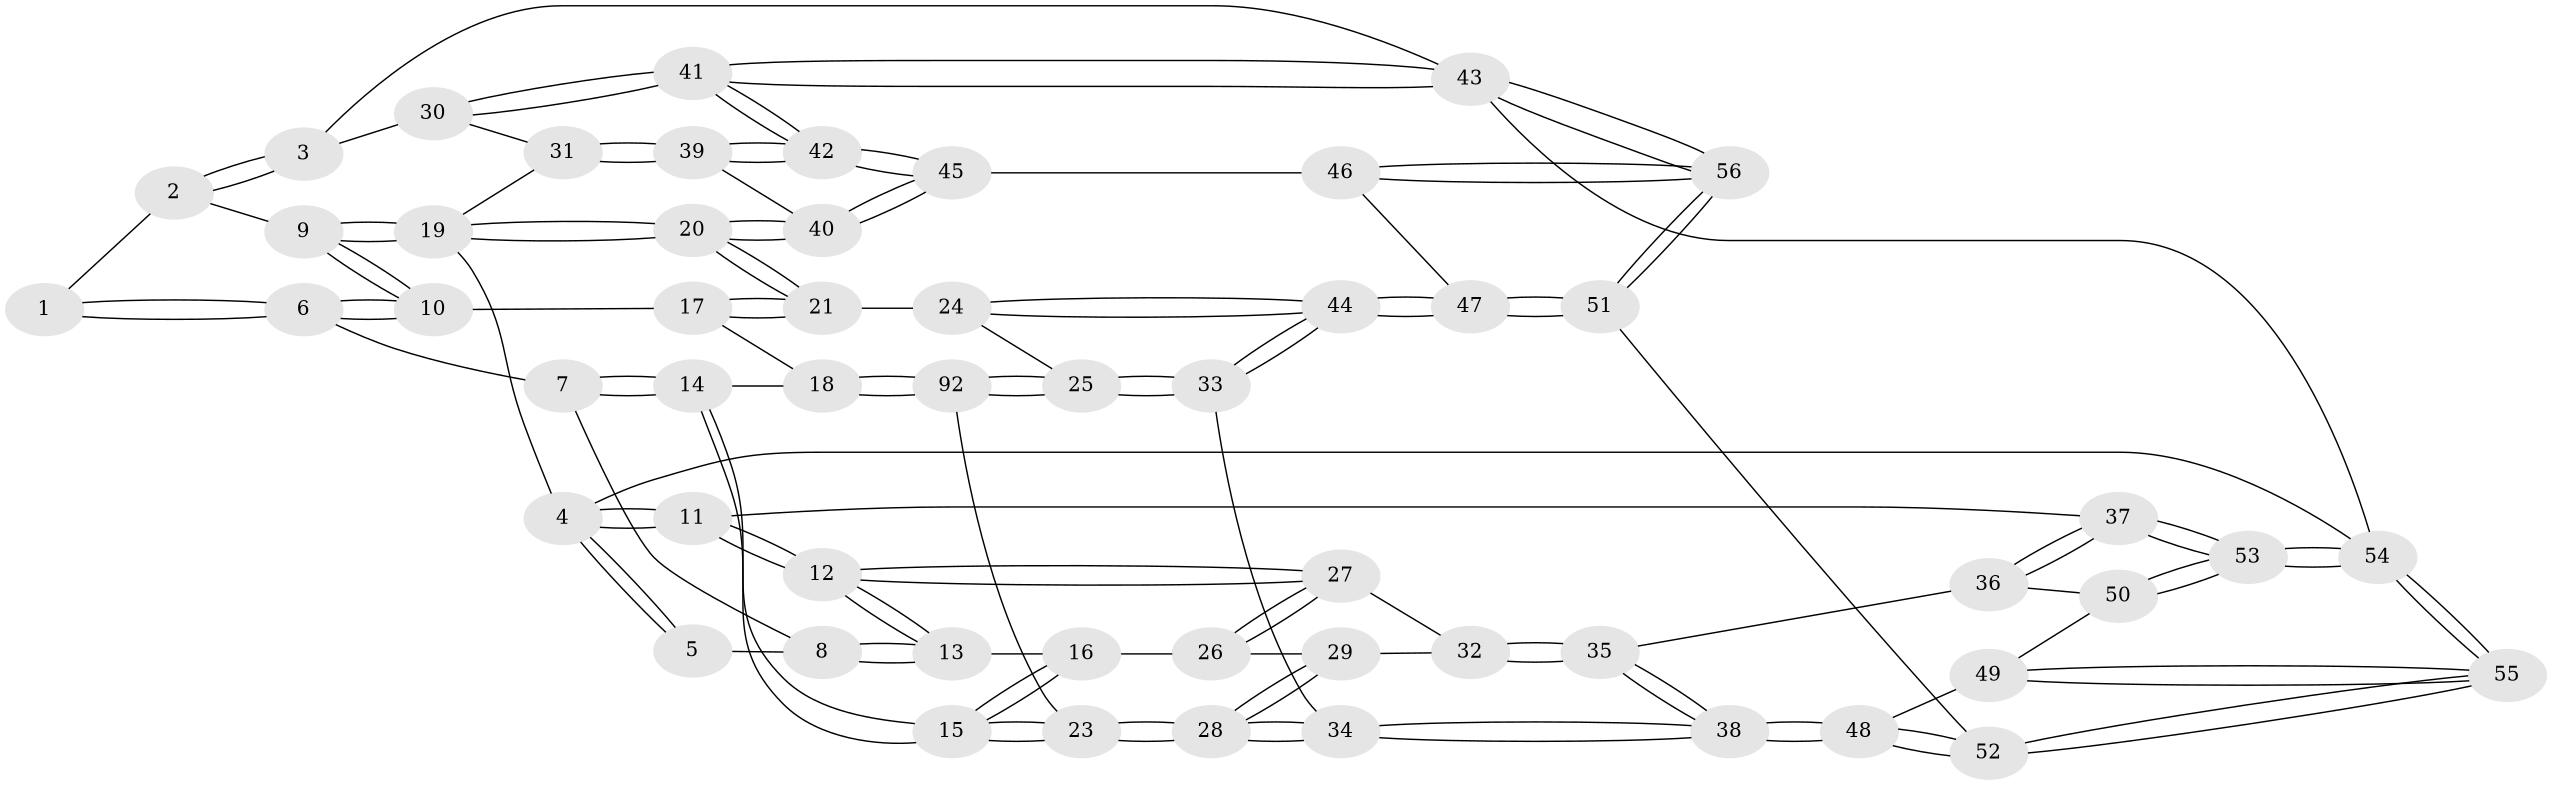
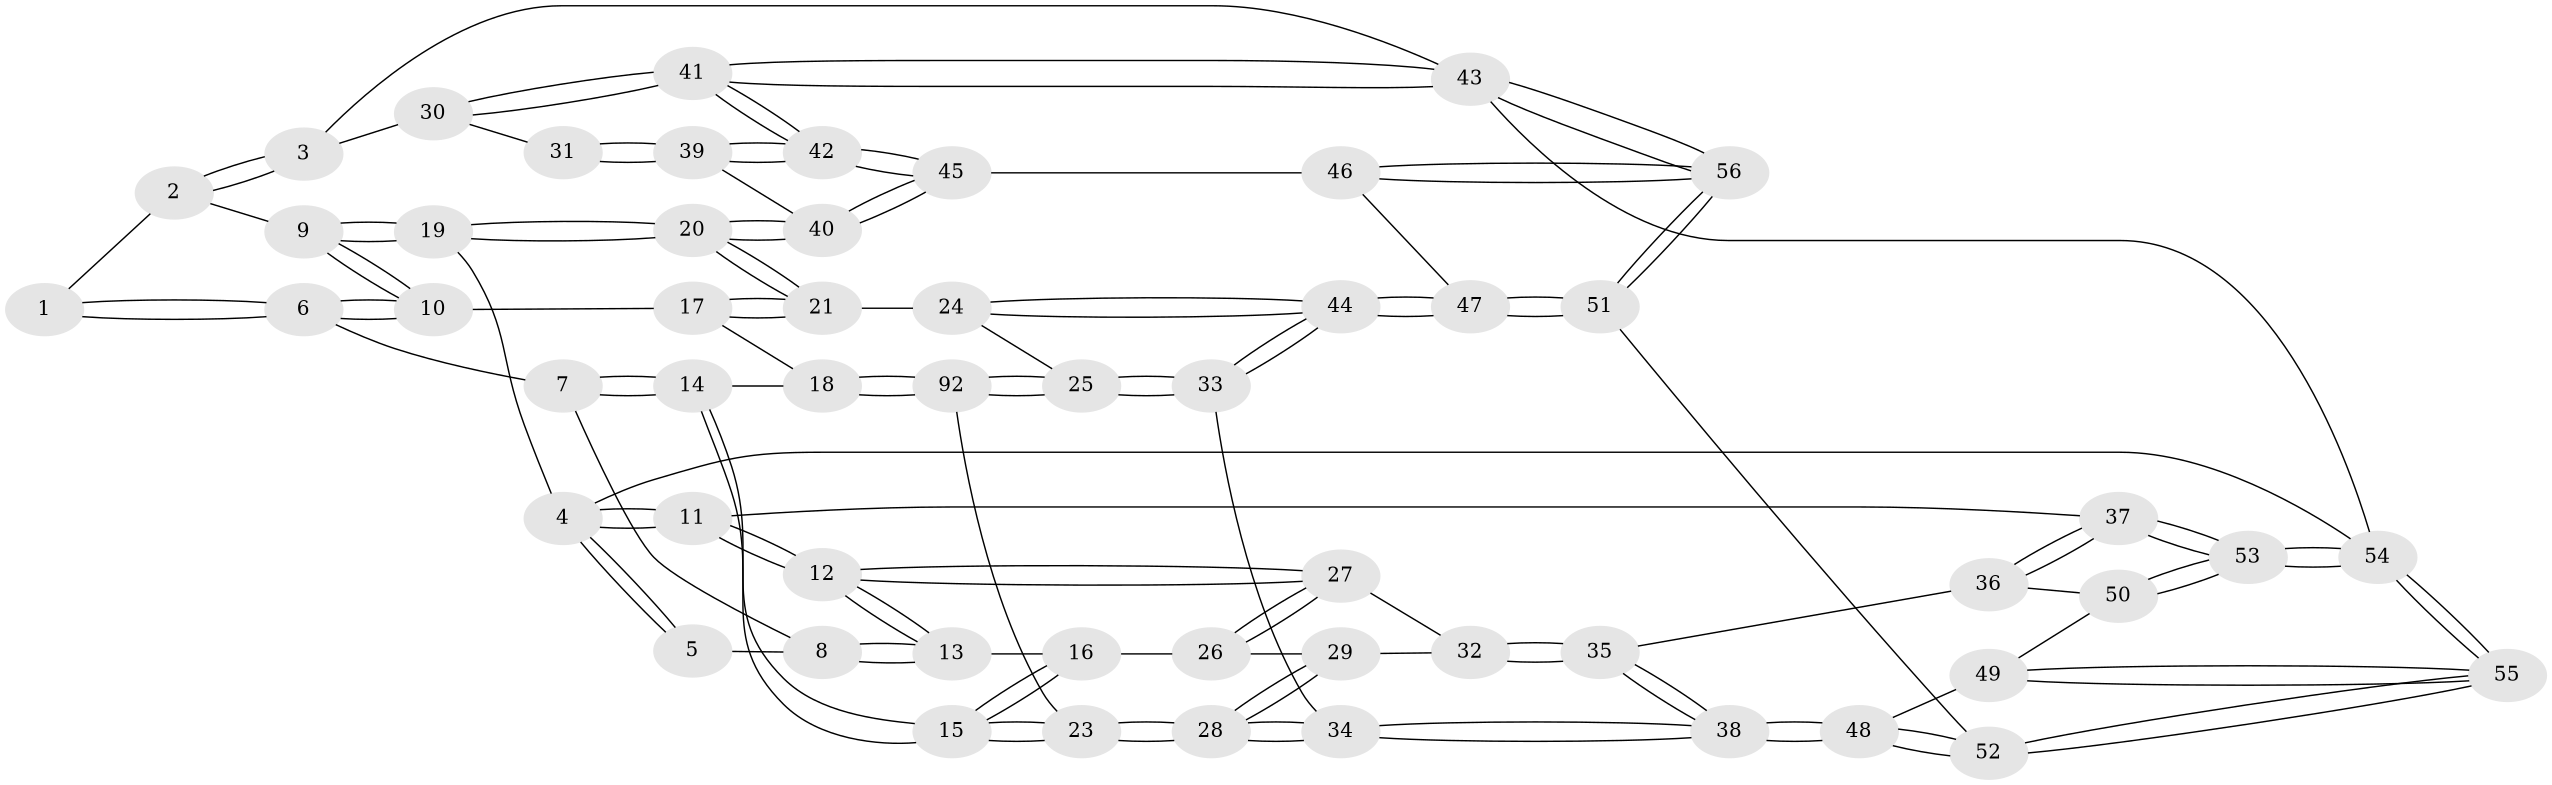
(499, 192) -> none
